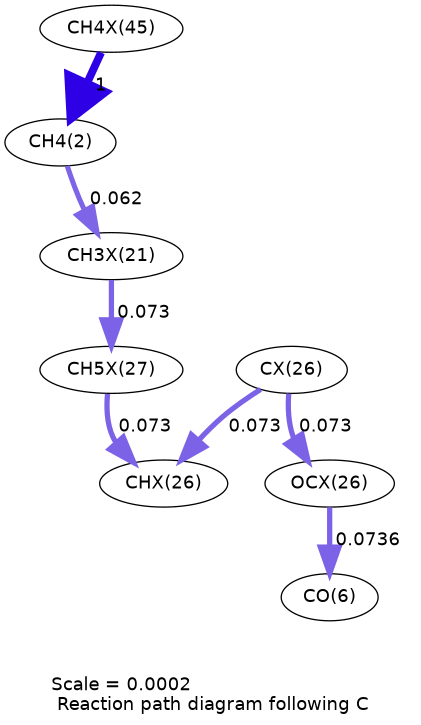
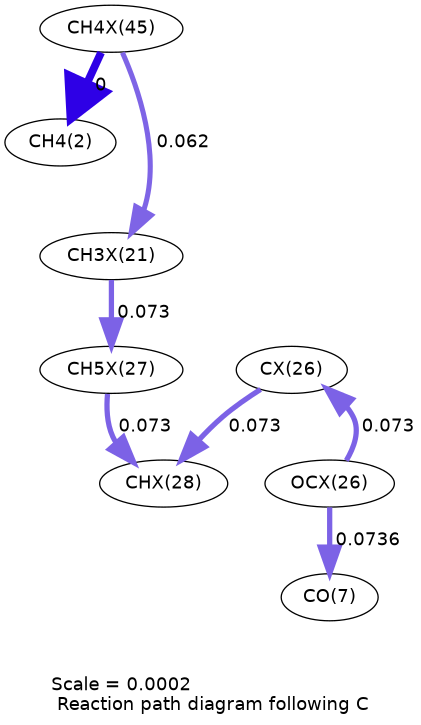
(98, 86) -> (98, 86)
(75, 189) -> (147, 130)
(289, 417) -> (356, 433)
(164, 484) -> (164, 484)
(330, 597) -> (330, 597)
